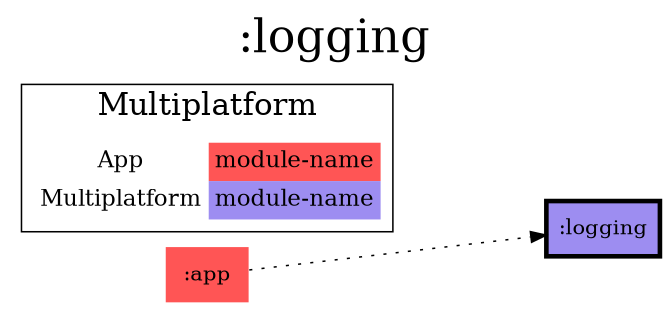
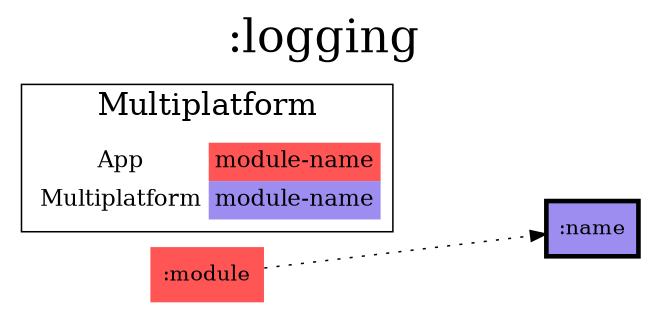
(603, 229) -> (592, 229)
(207, 275) -> (207, 275)
